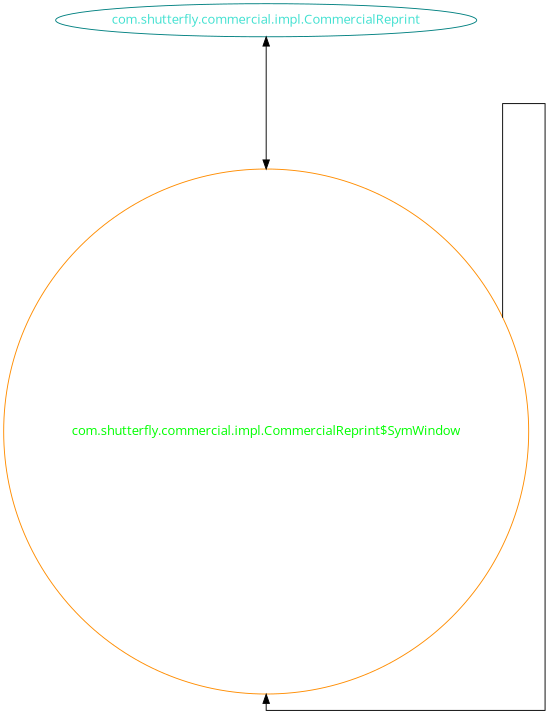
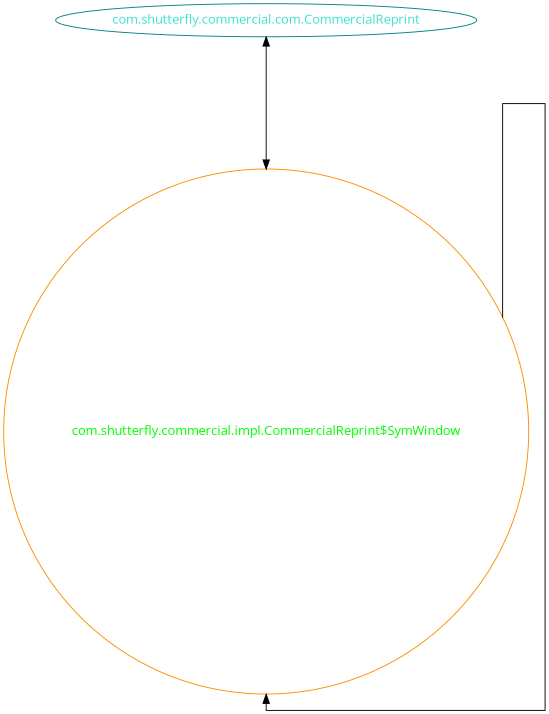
(266, 20) -> (266, 20)
